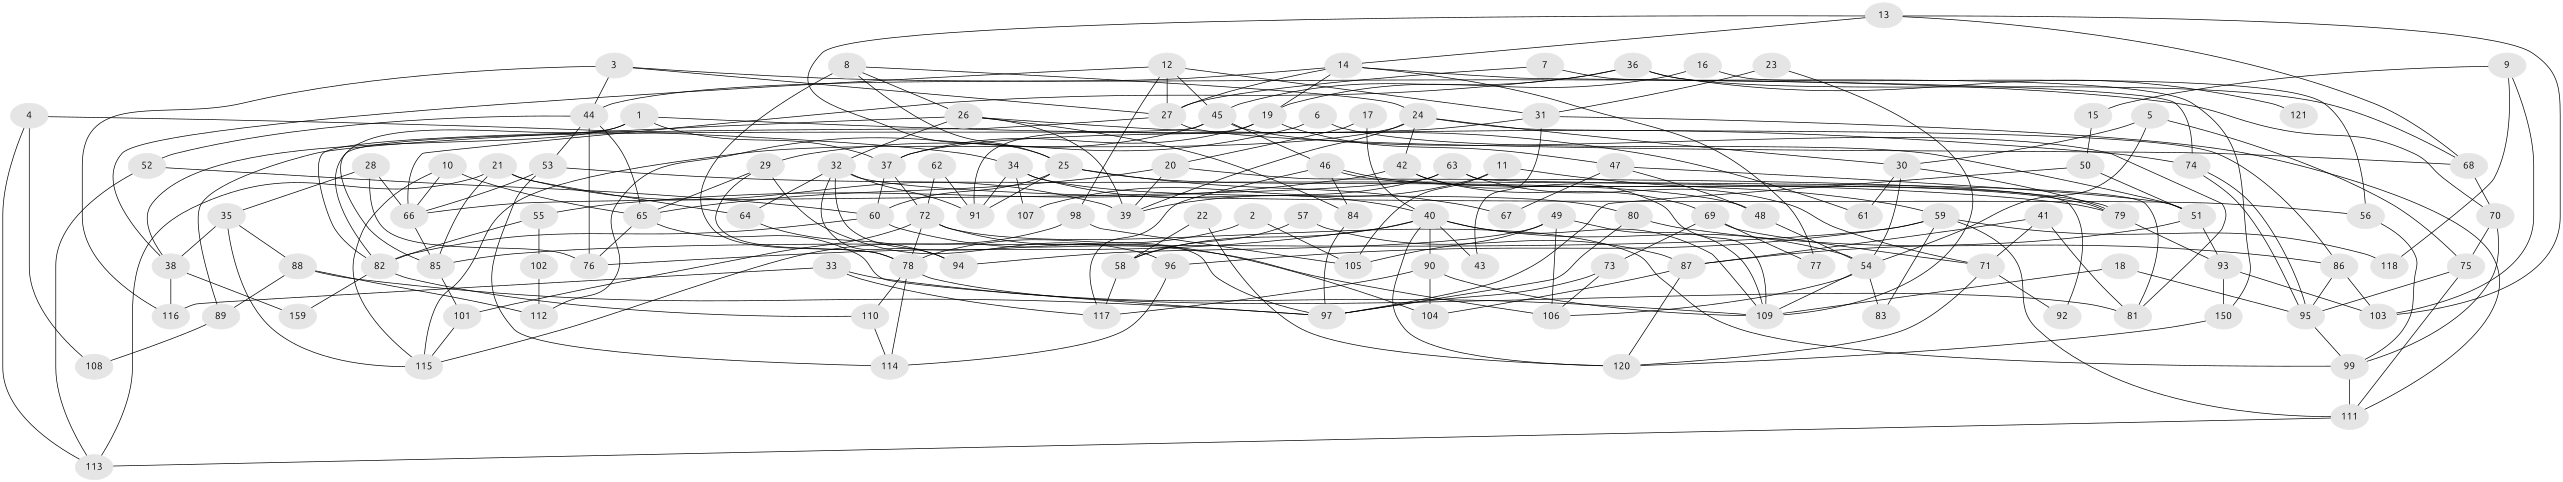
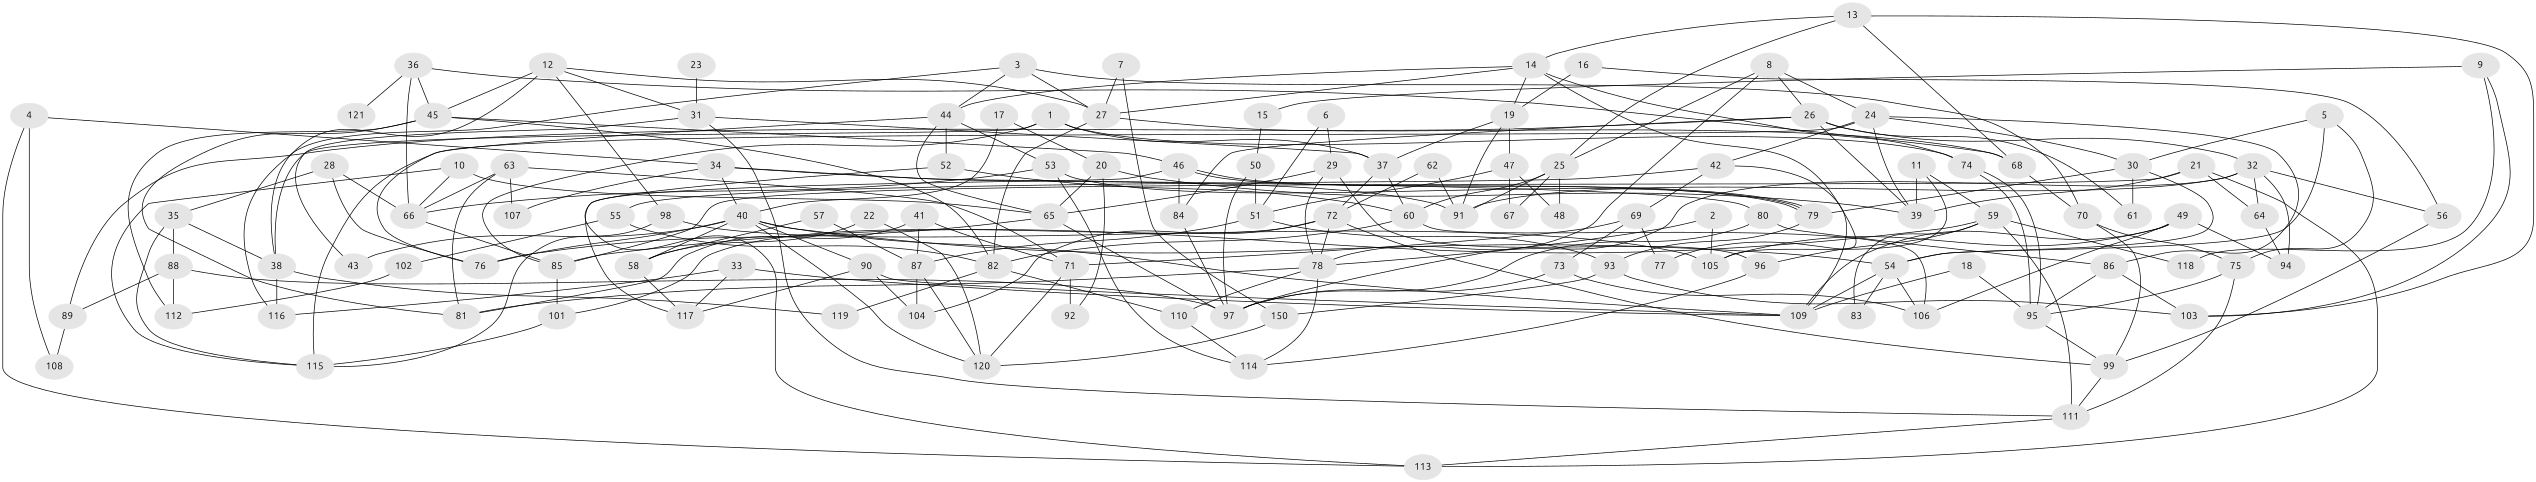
(1969, 213) -> none
(1814, 241) -> none
(298, 317) -> (840, 317)
